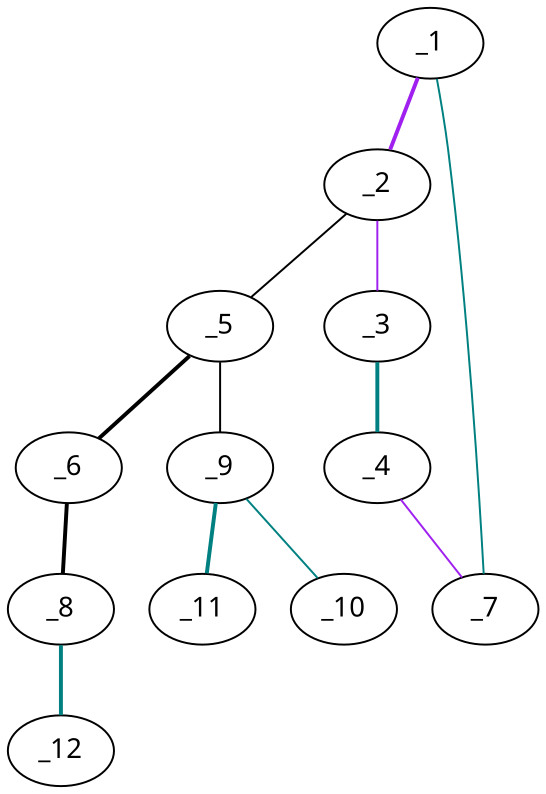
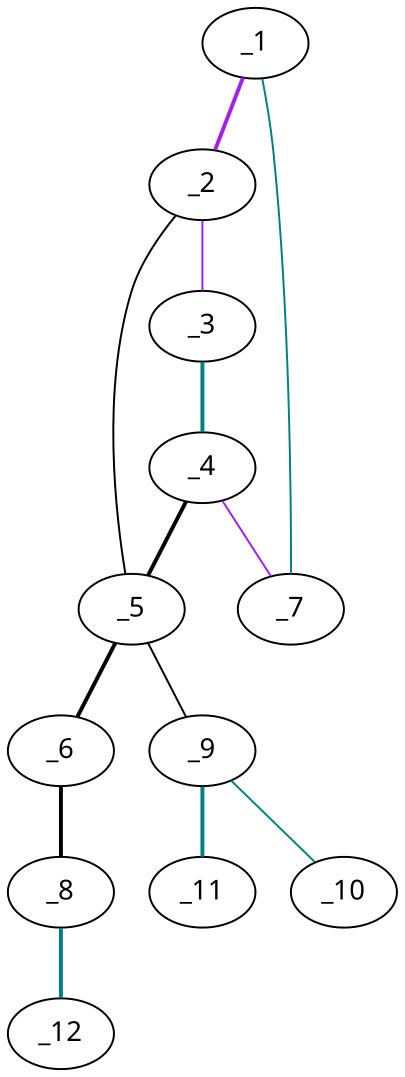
none -> (167, 539)
